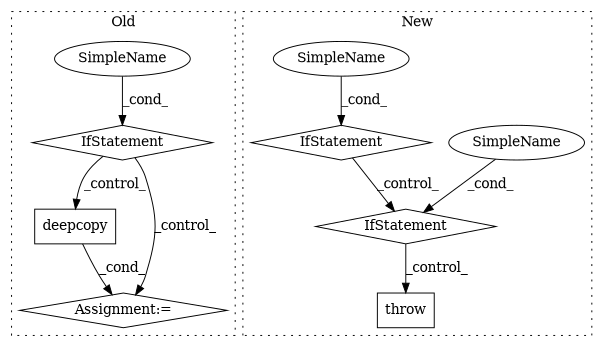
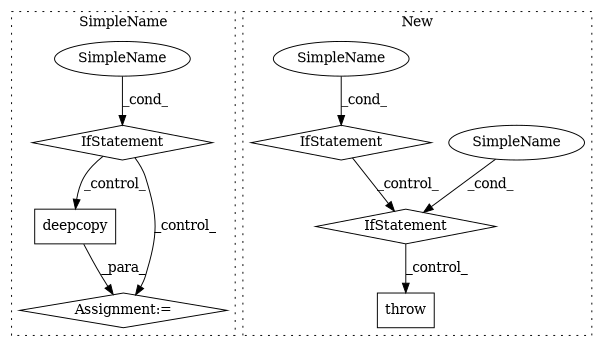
(123, 23) -> (123, 23)
(122, 268) -> (123, 268)
